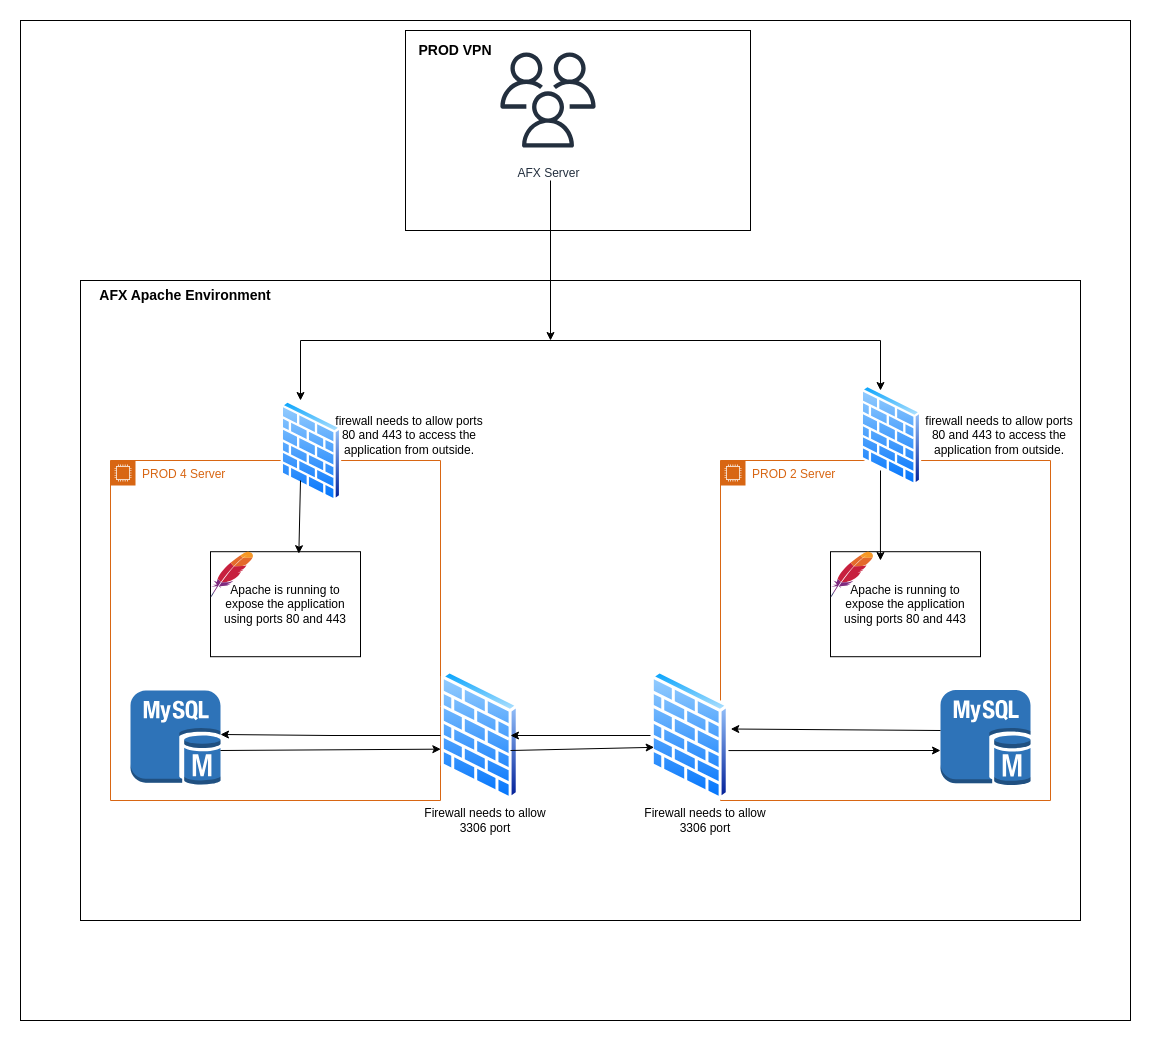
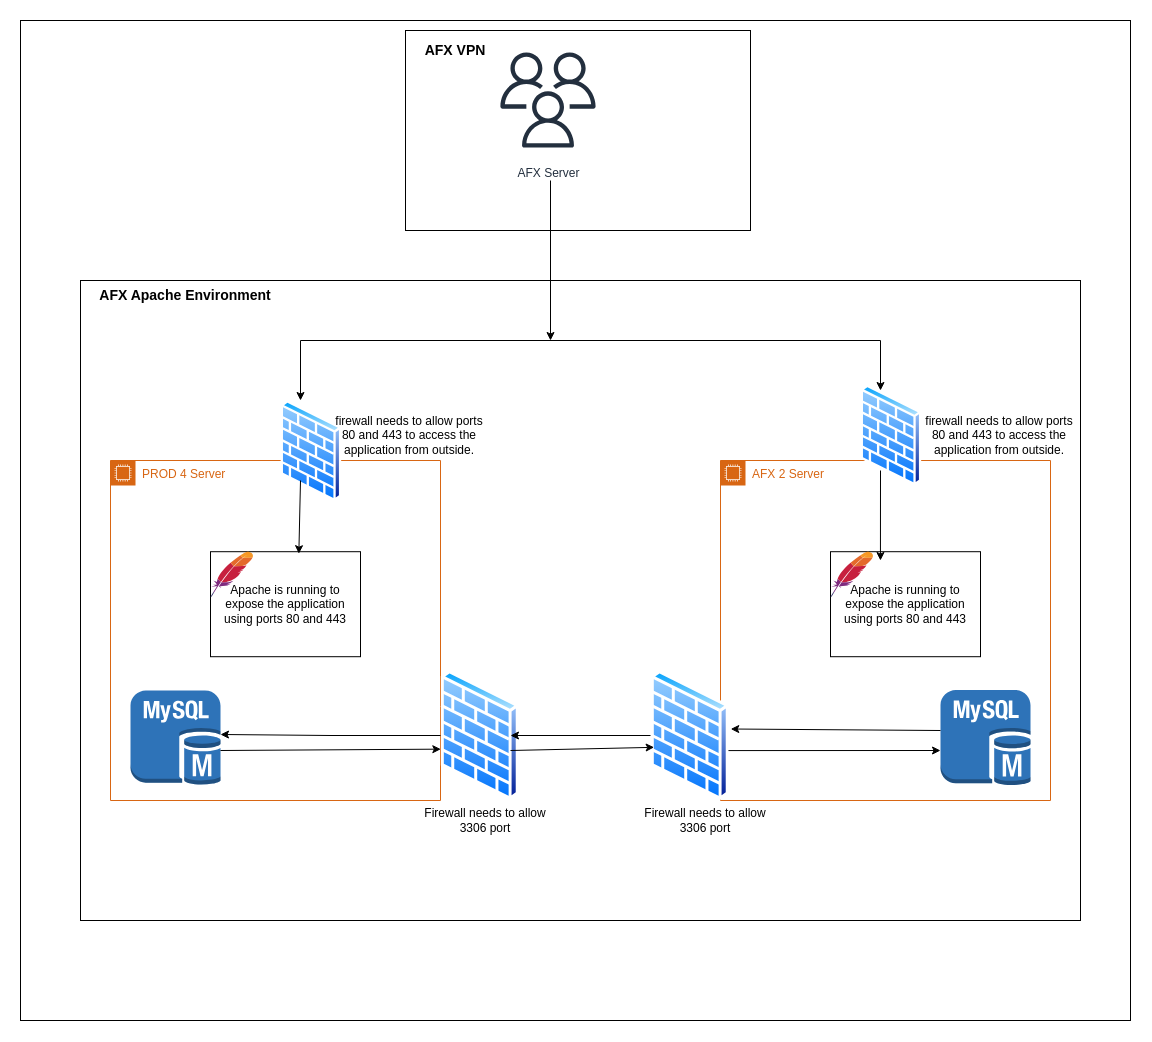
(456, 51) -> (456, 51)
(793, 475) -> (790, 475)
